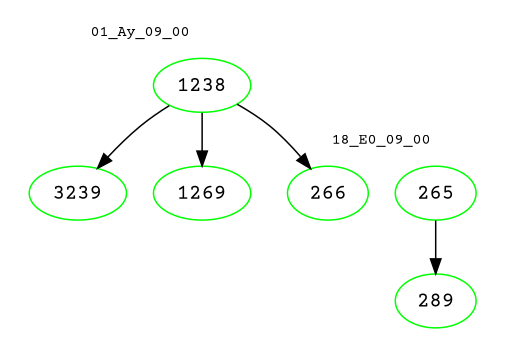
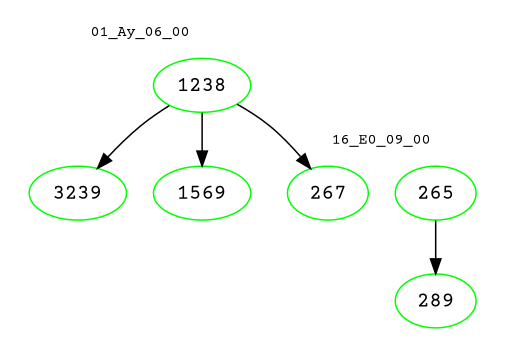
(141, 32) -> (141, 32)
(382, 140) -> (382, 140)
(202, 193) -> (202, 193)
(328, 193) -> (328, 193)
